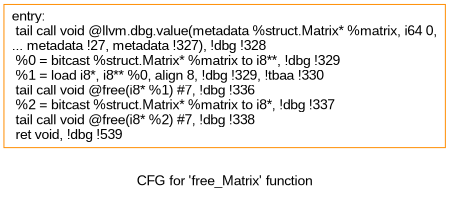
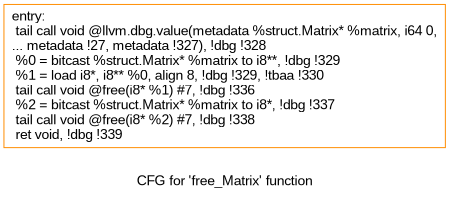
(67, 135) -> (67, 135)
